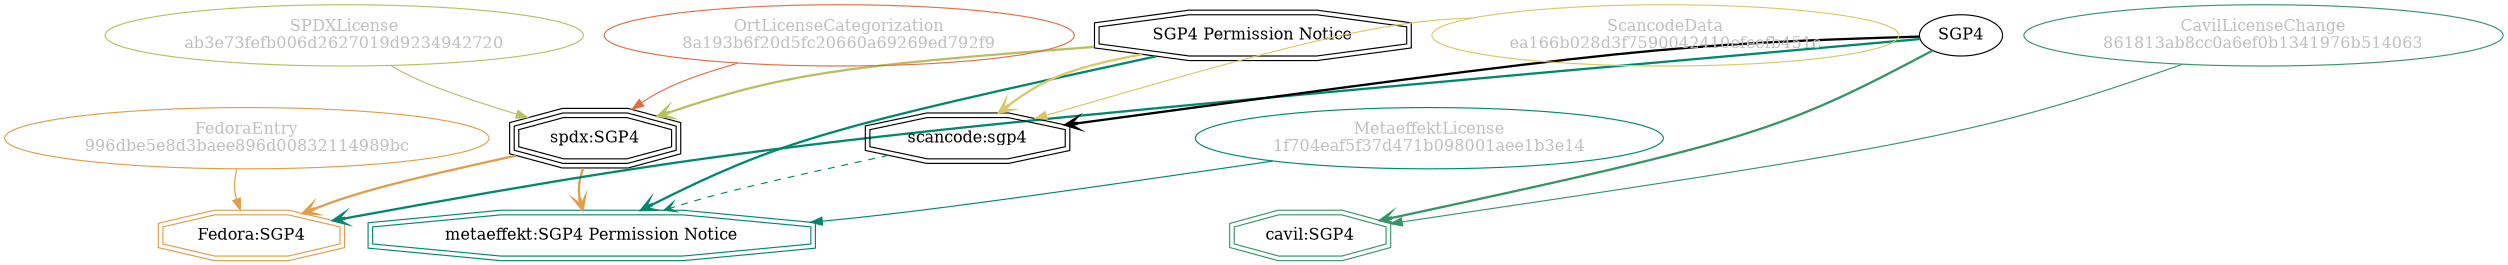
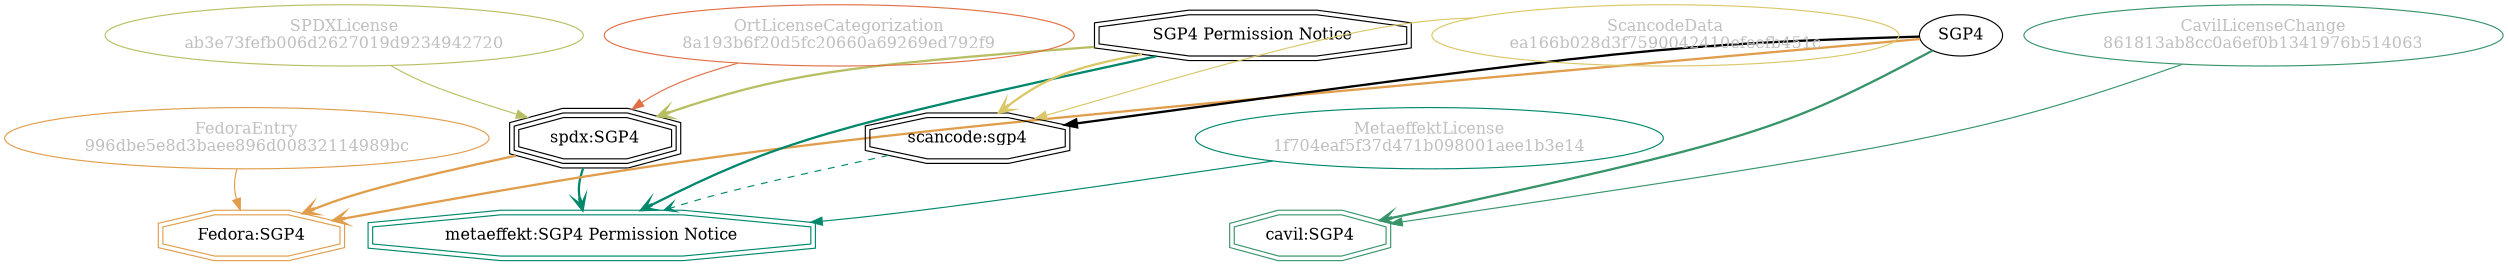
(1497, 68) -> (1497, 68)
(1012, 123) -> (1012, 123)
(579, 185) -> (579, 185)
